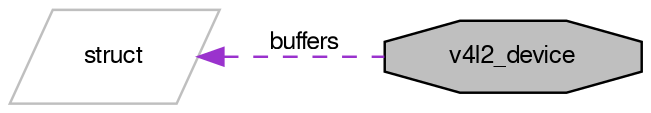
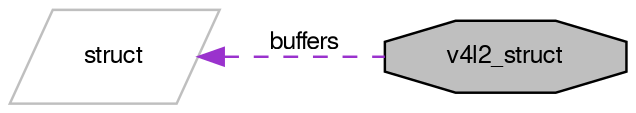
(513, 57) -> (506, 57)
